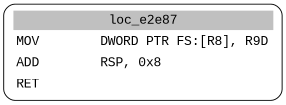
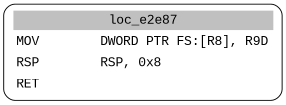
(89, 62) -> (89, 62)
